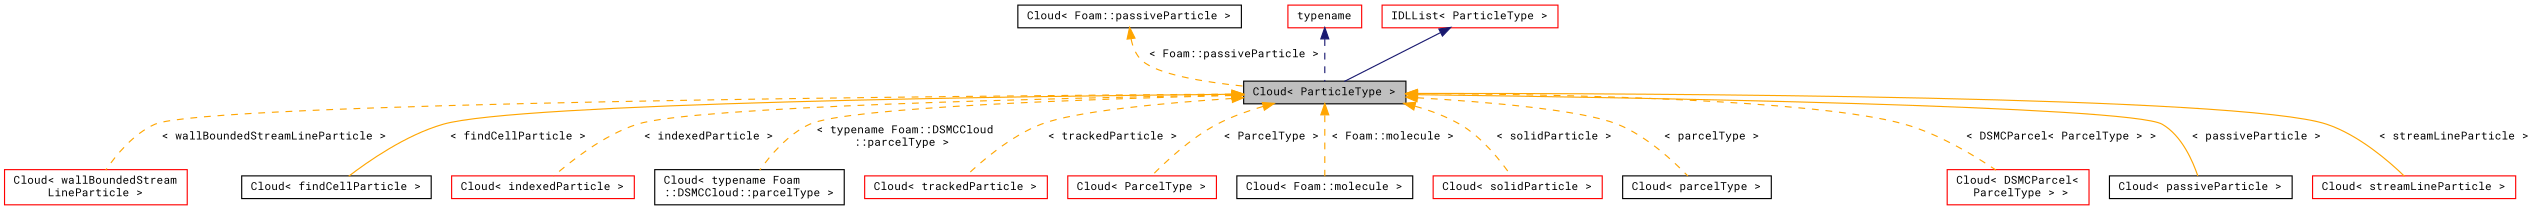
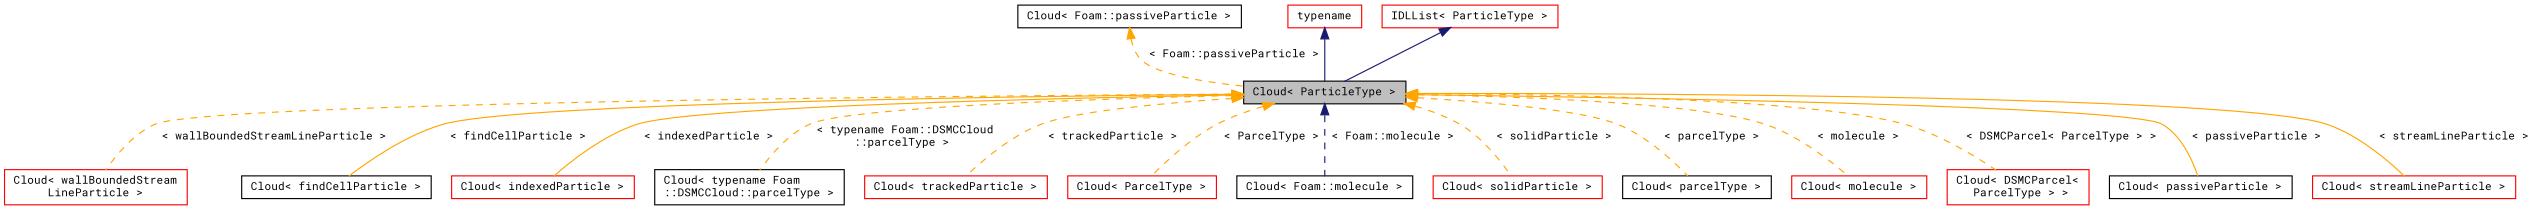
(1325, 60) -> (1325, 60)
(780, 109) -> (780, 109)
(1325, 146) -> (1325, 146)
none -> (1859, 187)
